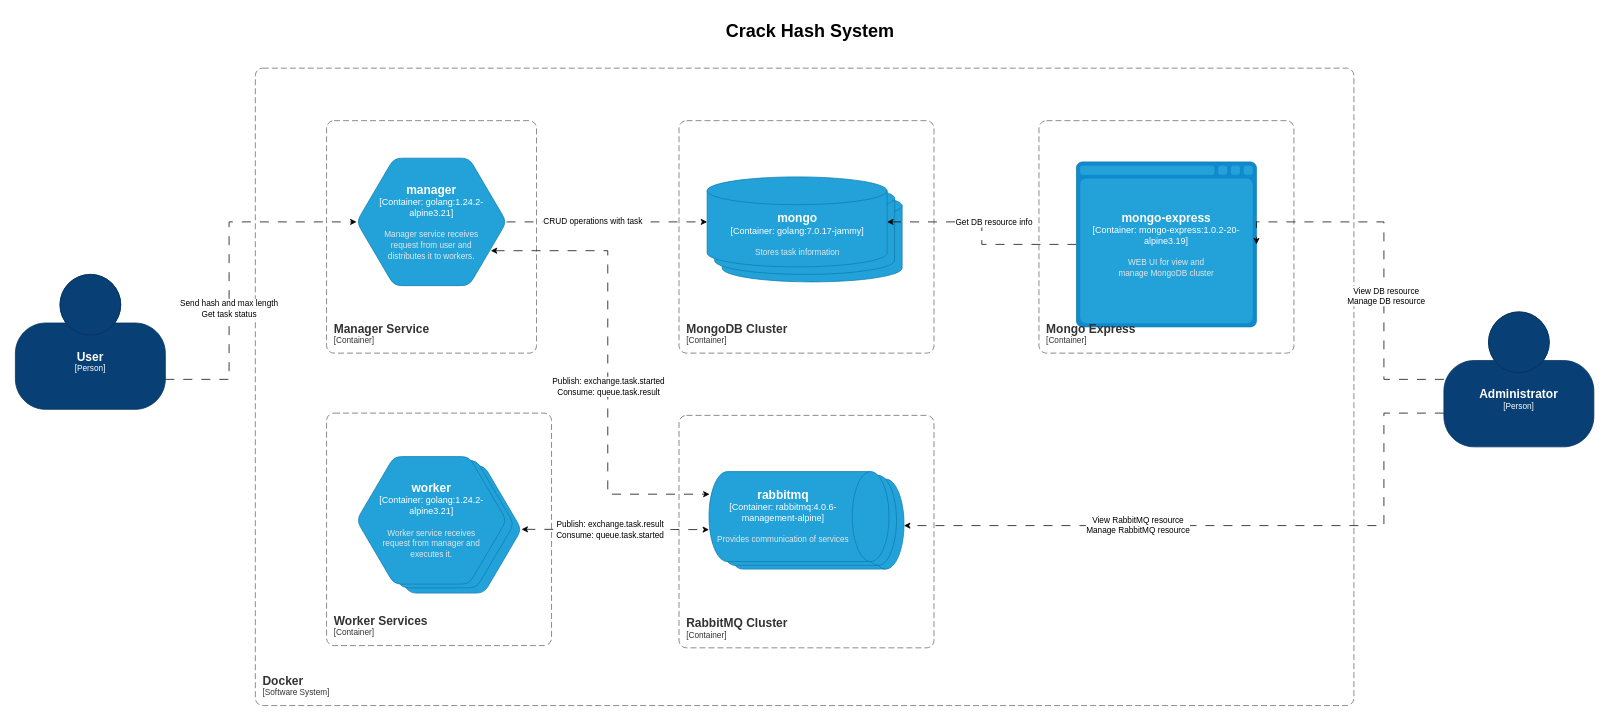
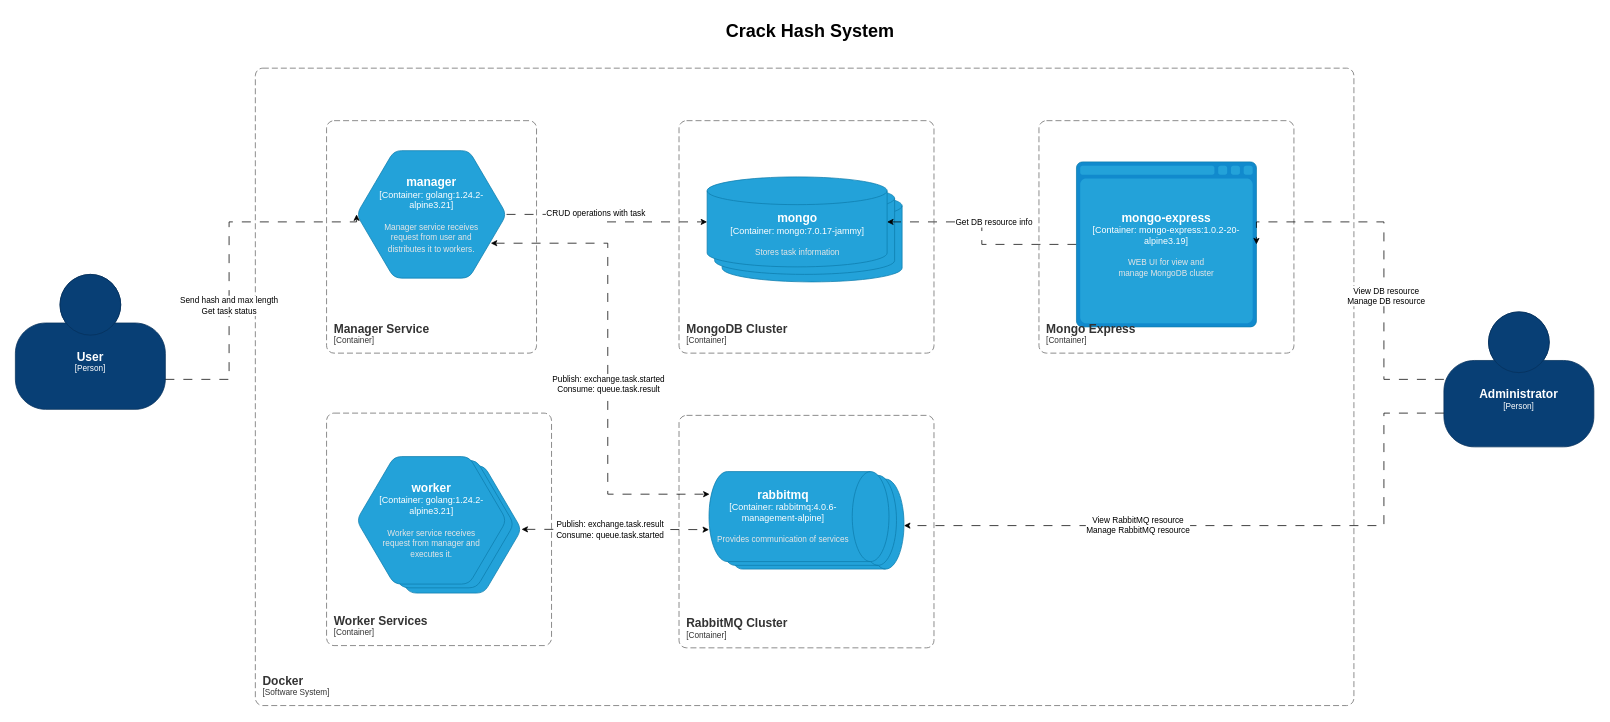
(432, 222) -> (432, 214)
(798, 234) -> (798, 234)
